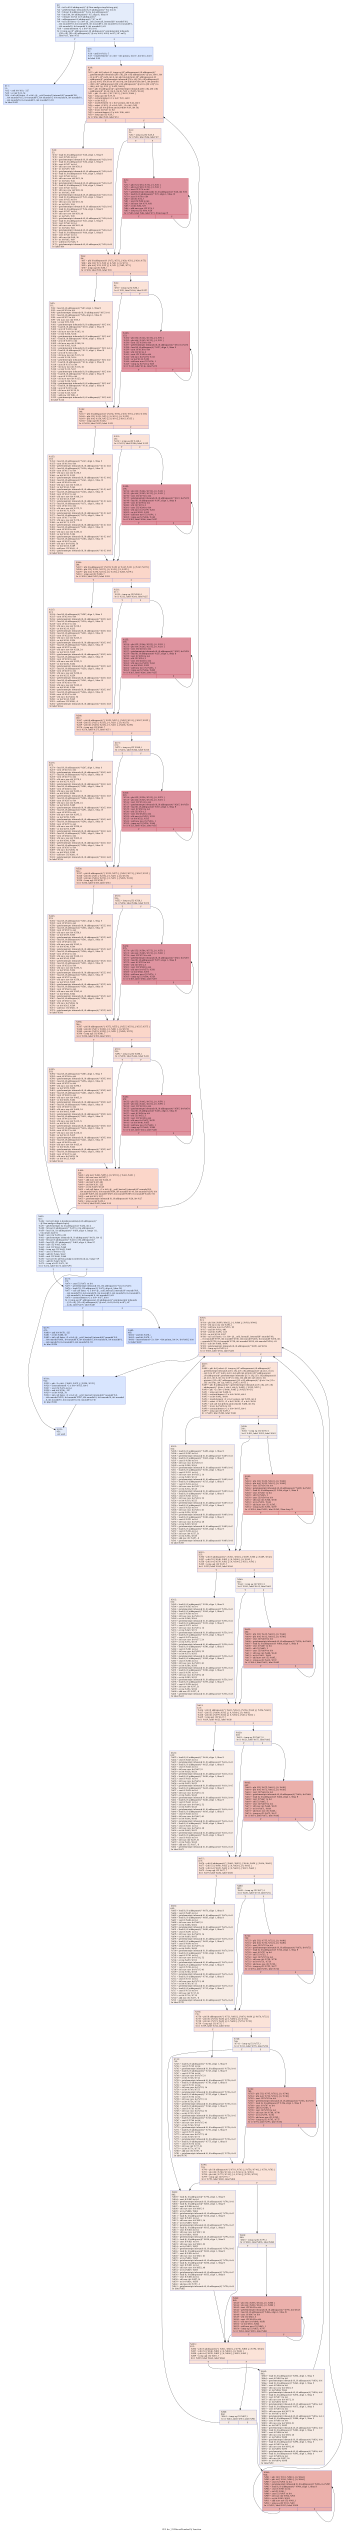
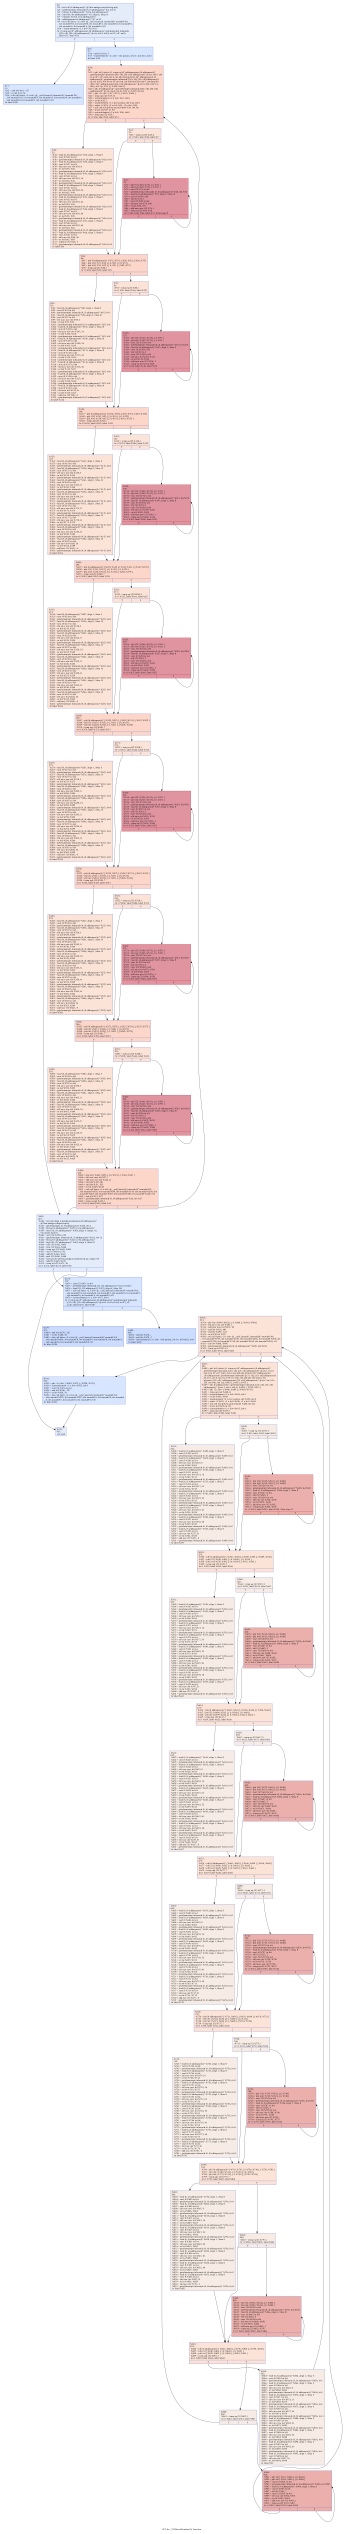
(167, 2092) -> (241, 2107)
